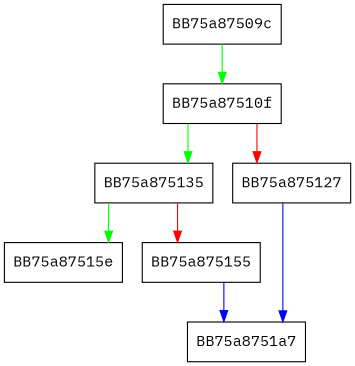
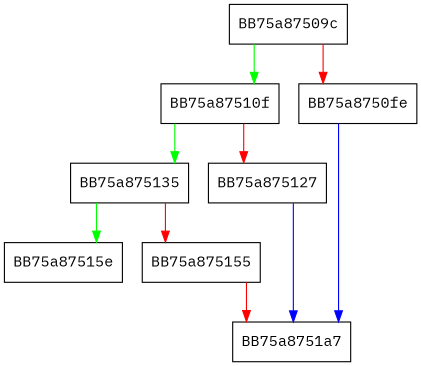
none -> (358, 104)
(224, 297) -> (246, 297)
